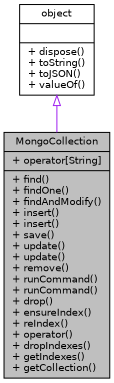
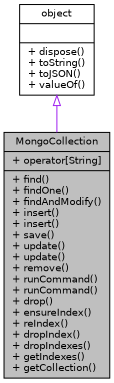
(43, 335) -> (46, 335)
